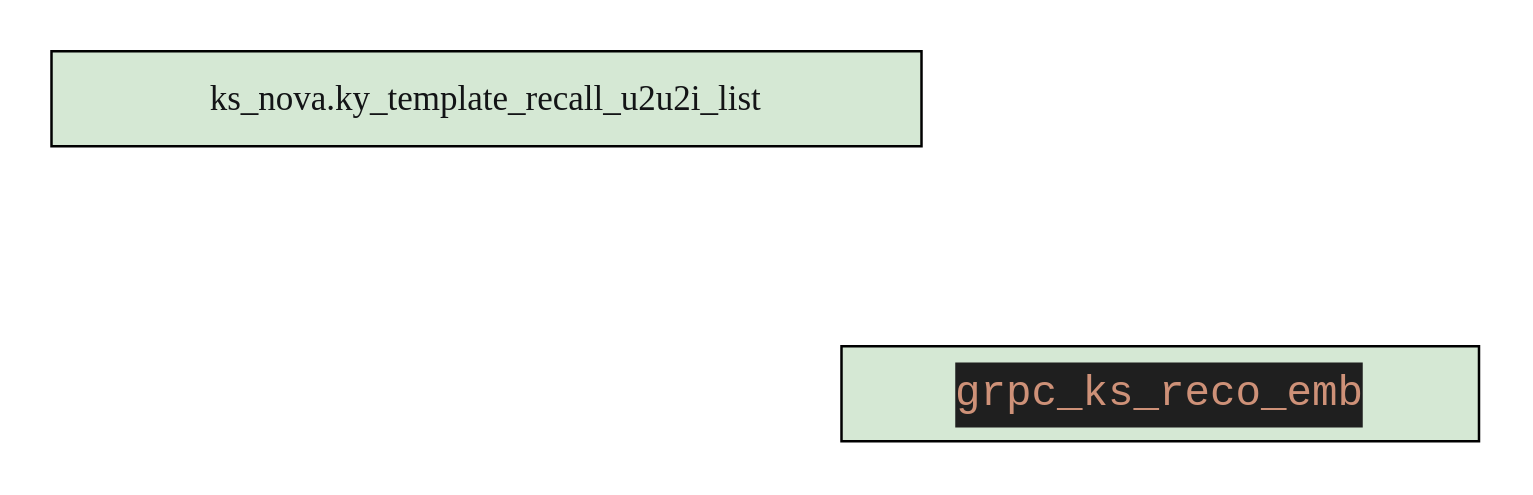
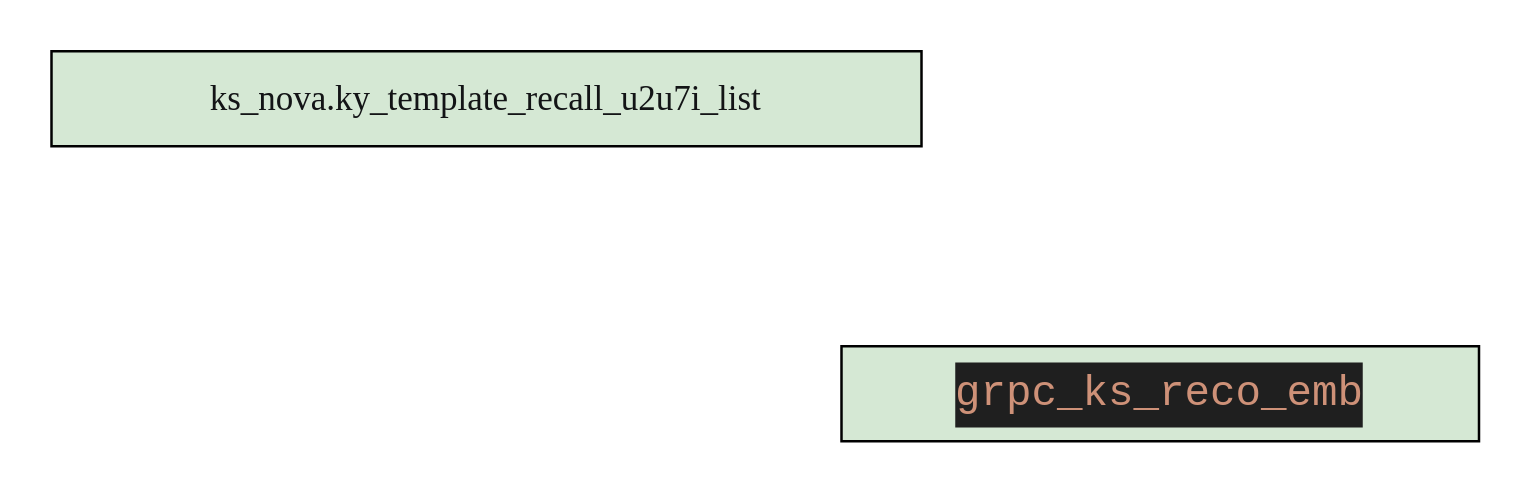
(486, 99) -> (486, 99)
